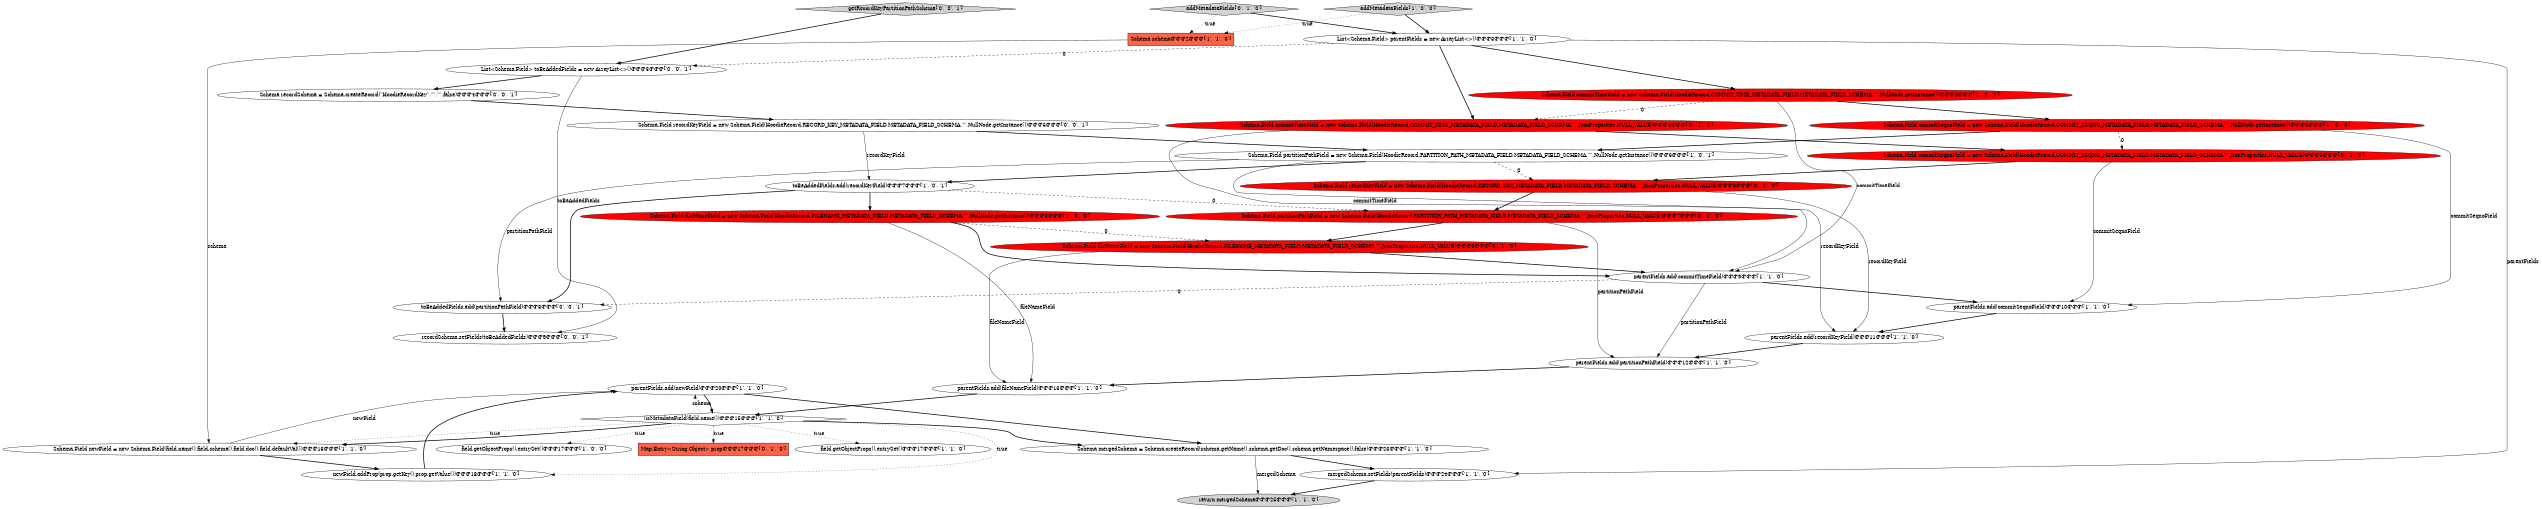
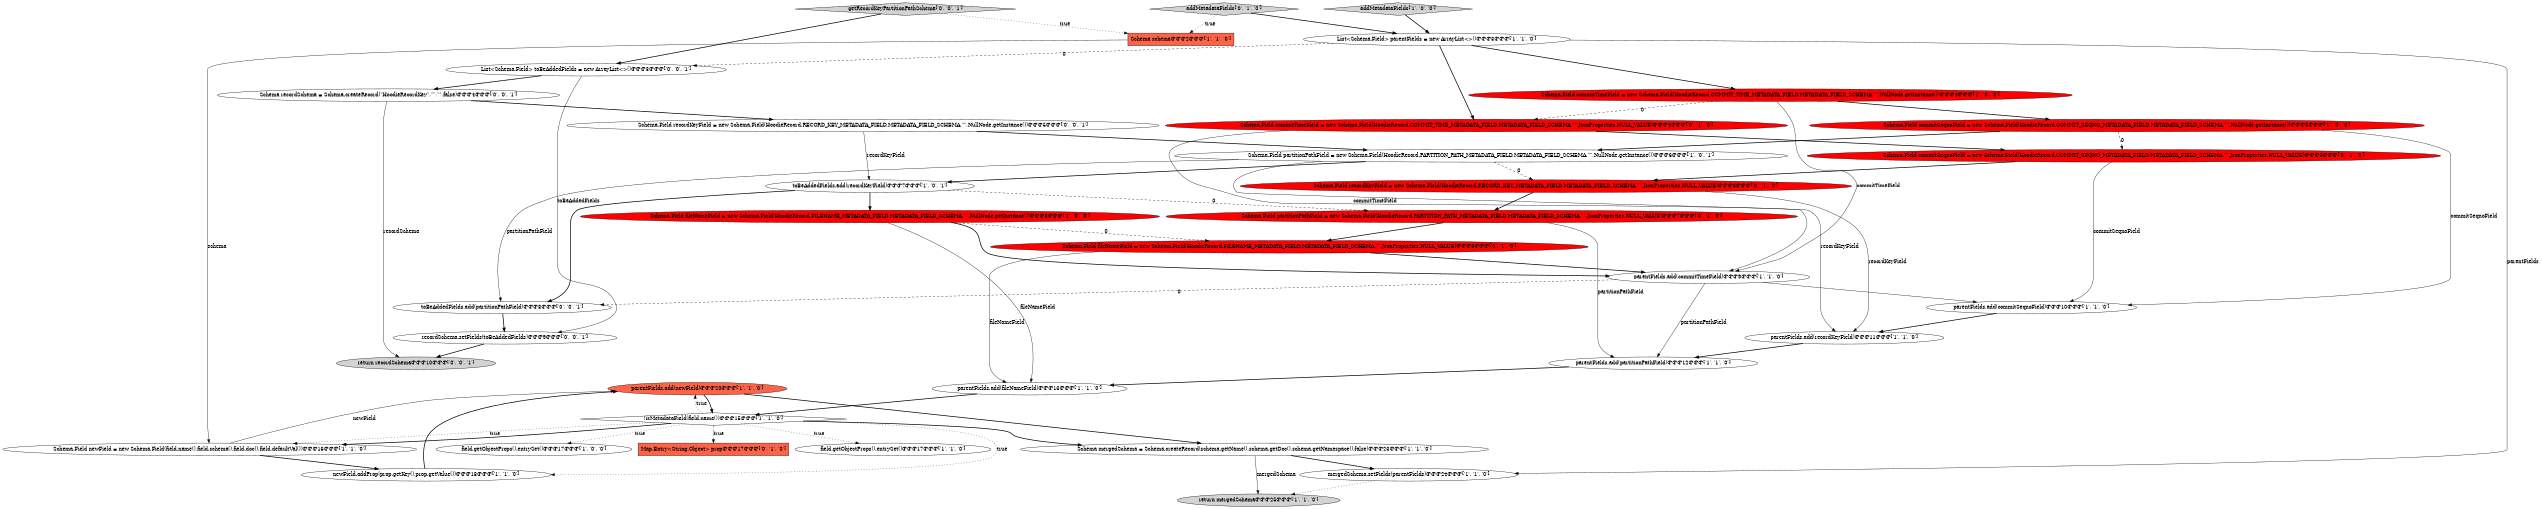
(1300, 23) -> (1033, 23)
(1863, 292) -> (1863, 292)
none -> (416, 363)
(697, 389) -> (697, 389)
(702, 404) -> (702, 404)
(1335, 487) -> (1335, 487)
